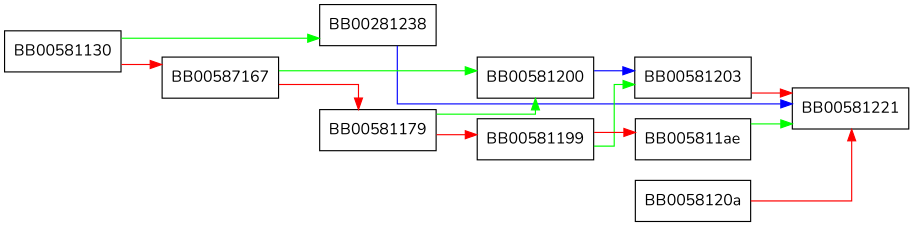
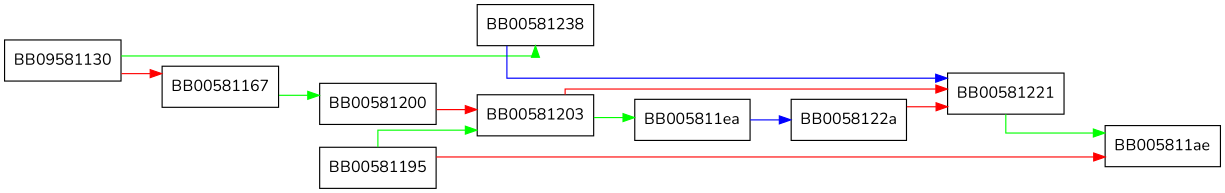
(378, 25) -> (535, 25)
(63, 51) -> (63, 61)
(608, 71) -> (451, 110)
(220, 78) -> (220, 87)
none -> (692, 120)
(766, 124) -> (1040, 133)
(378, 130) -> none
(535, 139) -> (378, 168)
(693, 201) -> (849, 120)
